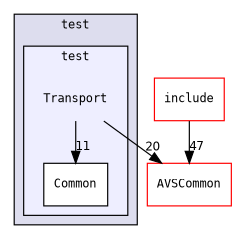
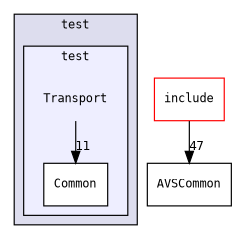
(121, 133) -> none
(189, 185) -> (189, 185)
